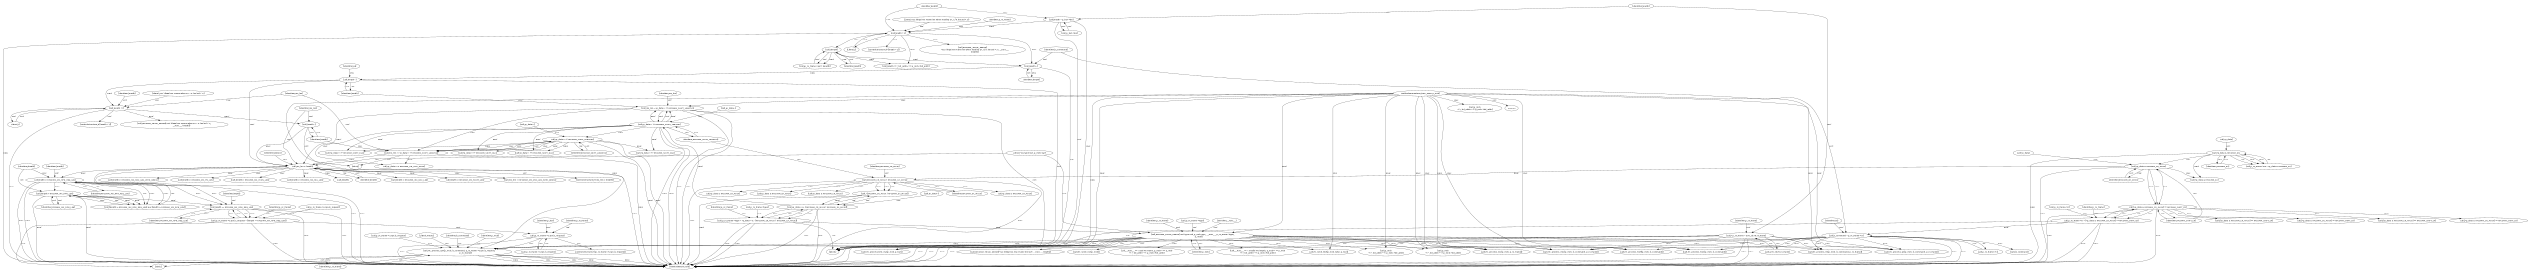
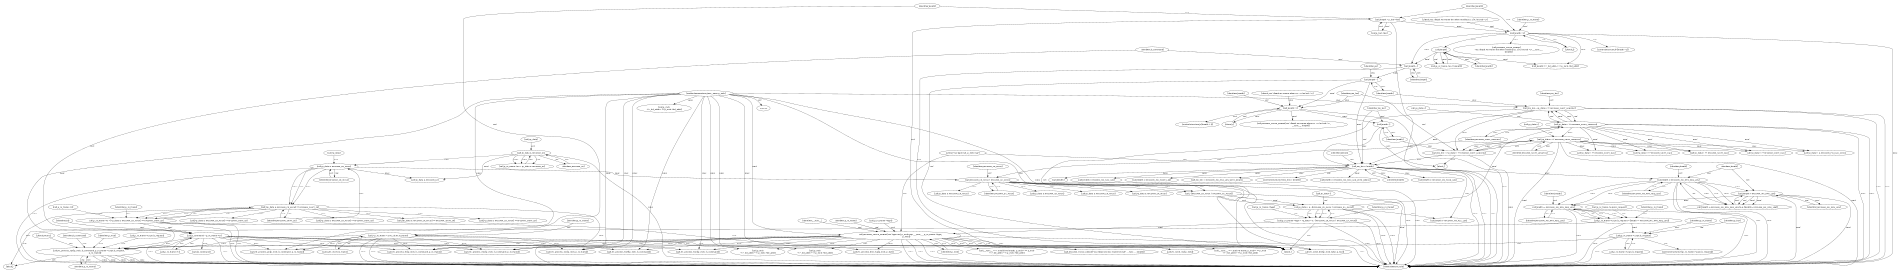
(408, 159) -> (1691, 145)
(196, 180) -> none
(848, 200) -> (1393, 213)
